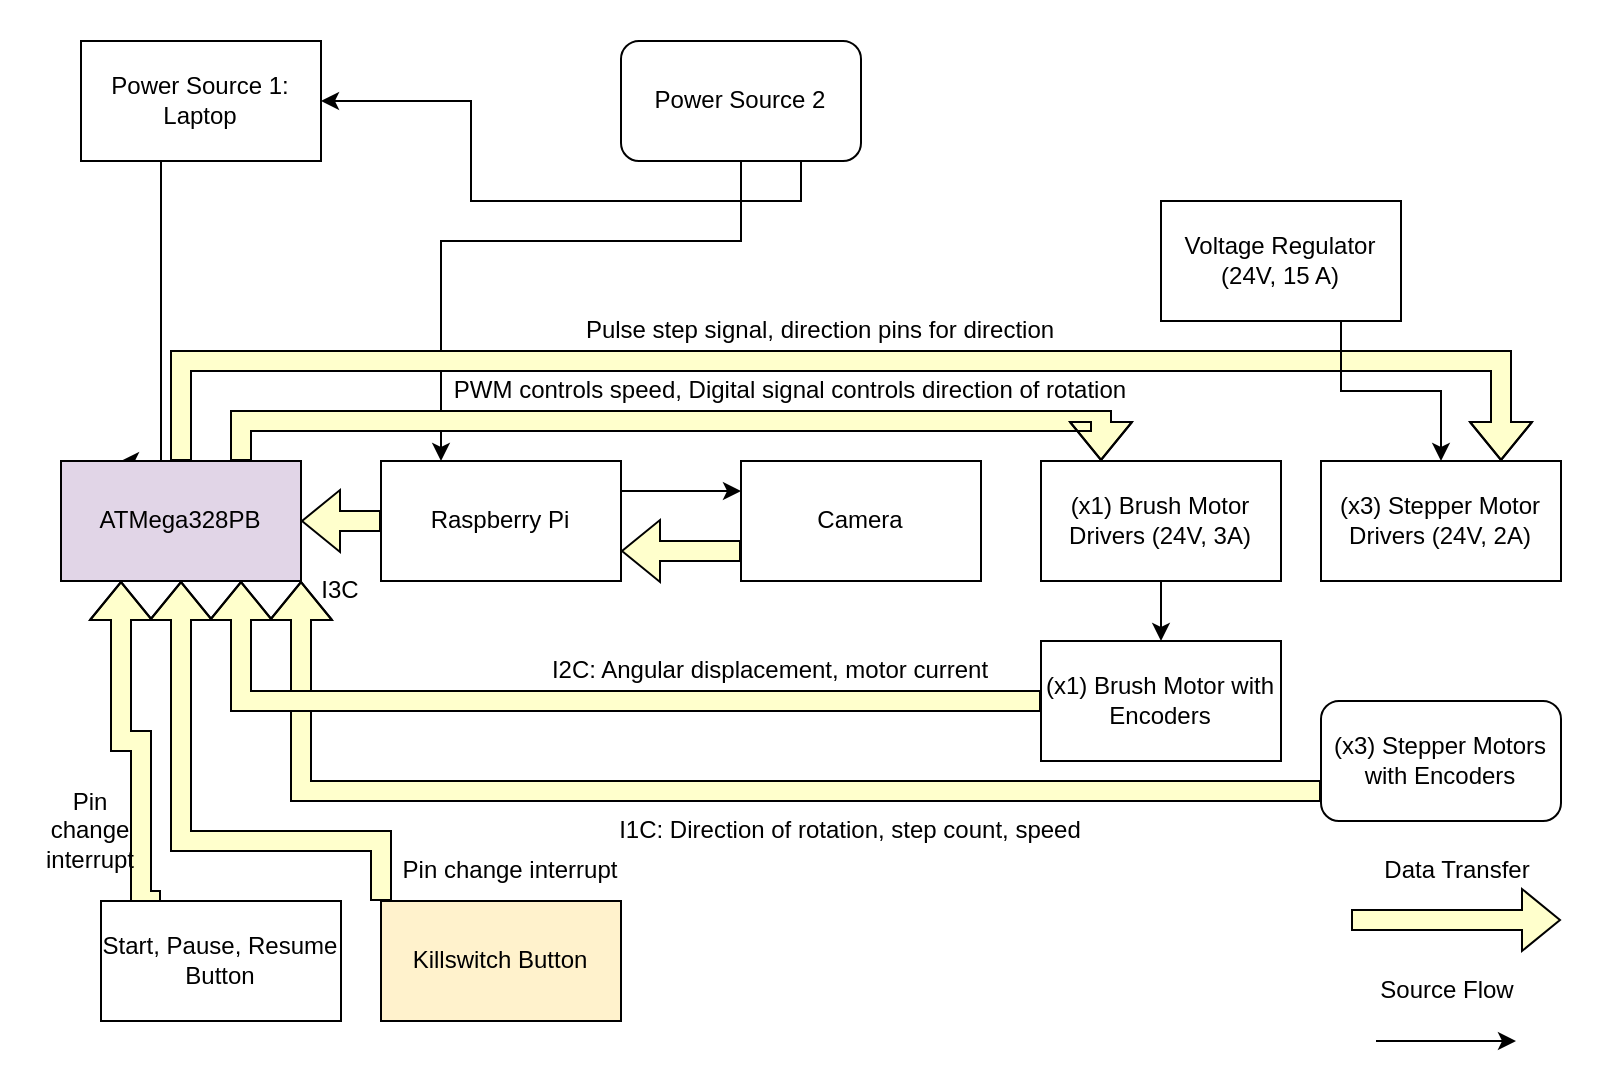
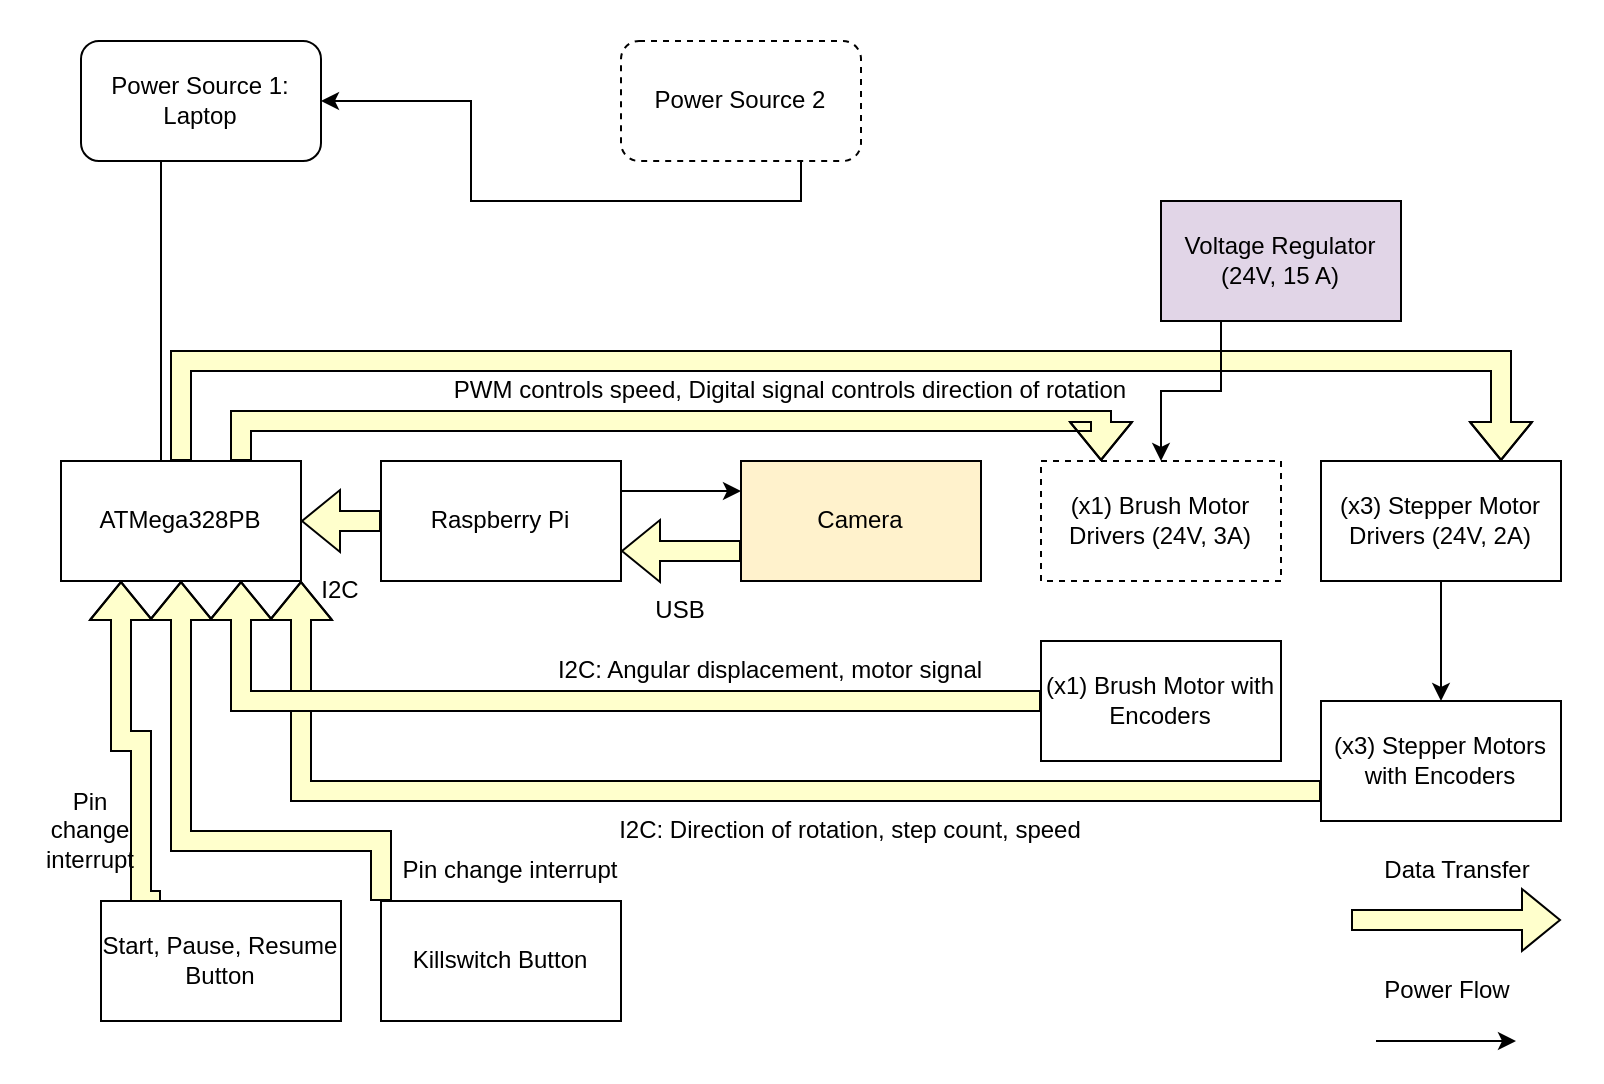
(201, 101) -> (201, 101)
(741, 101) -> (741, 101)
(576, 241) -> none
(1281, 261) -> (1281, 261)
(821, 331) -> none
none -> (1198, 391)
(1384, 391) -> none
(136, 461) -> (130, 461)
(181, 521) -> (181, 521)
(861, 521) -> (861, 521)
(1161, 521) -> (1161, 521)
(341, 591) -> (341, 591)
none -> (681, 611)
(1161, 618) -> none
none -> (1441, 634)
(771, 671) -> (771, 671)
(1441, 761) -> (1441, 761)
(851, 831) -> (851, 831)
(501, 961) -> (501, 961)
(1448, 991) -> (1448, 991)
